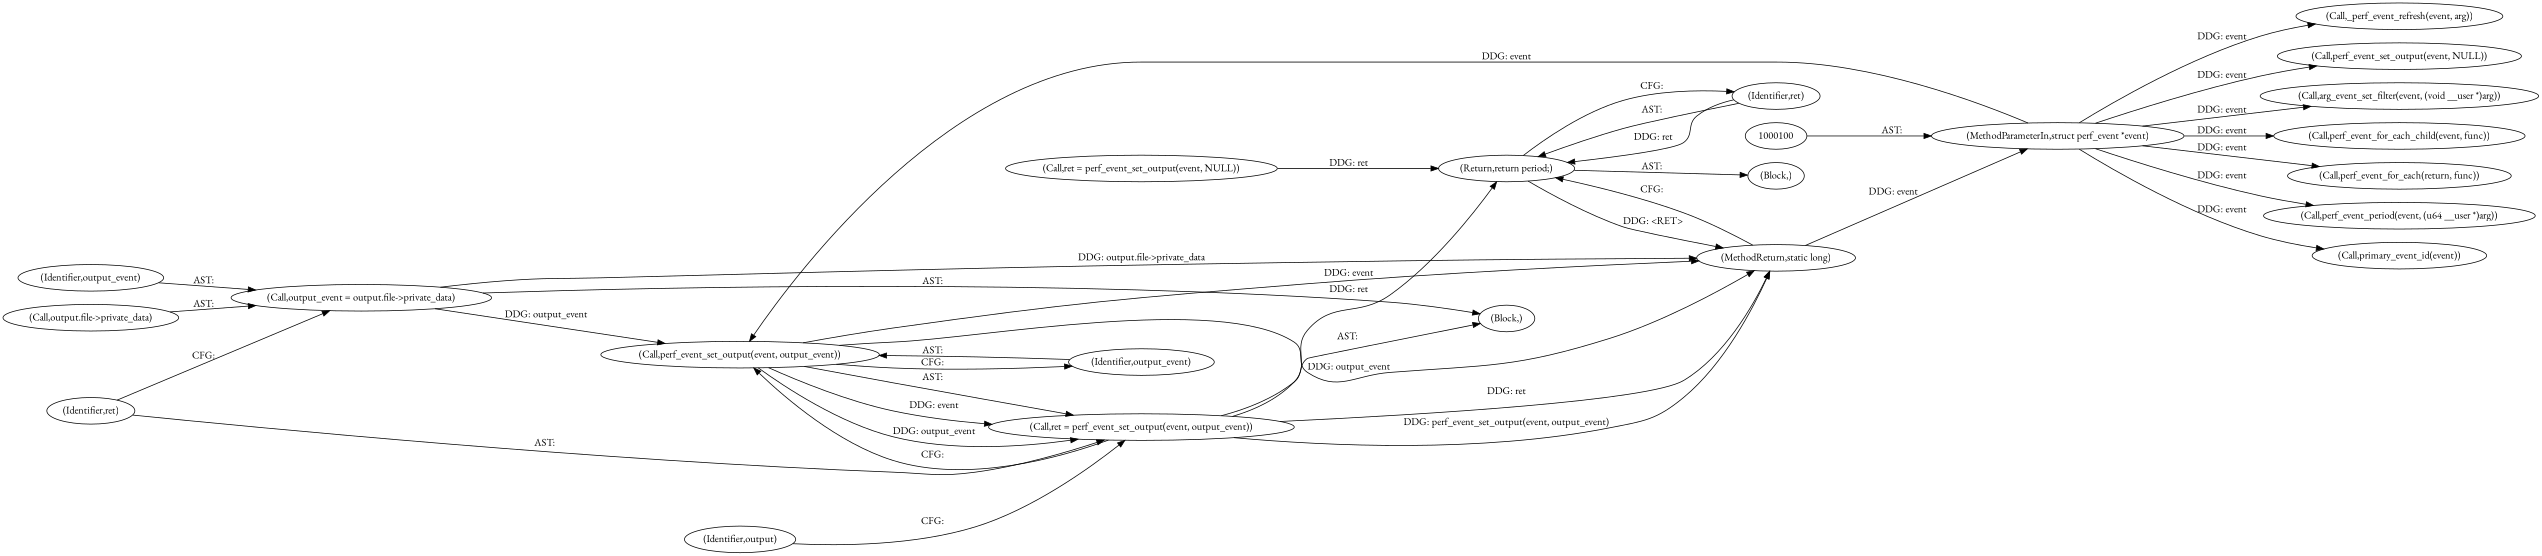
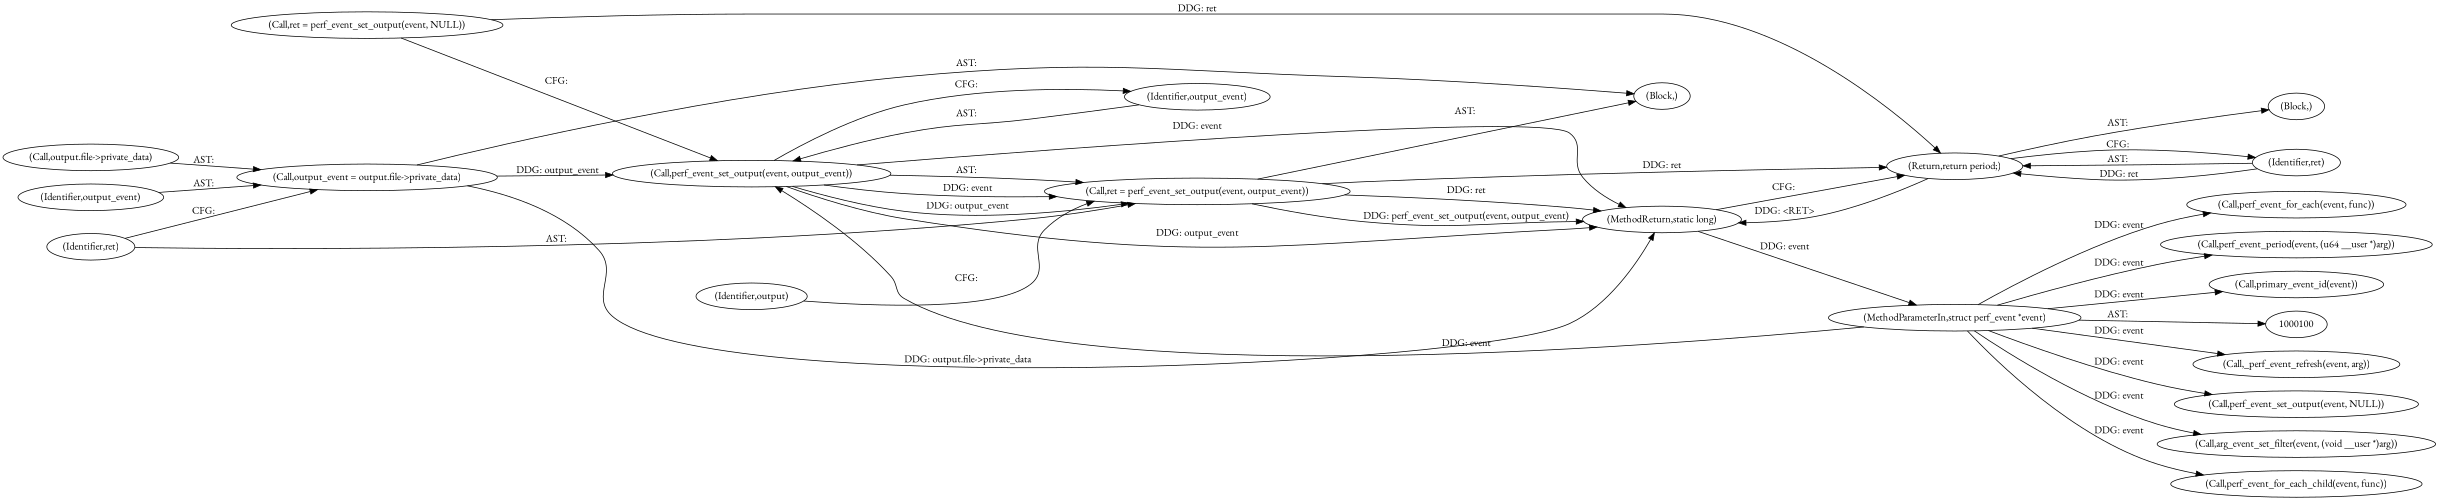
(1865, 136) -> (2168, 322)
(2399, 176) -> (2296, 205)
(922, 467) -> (556, 98)
